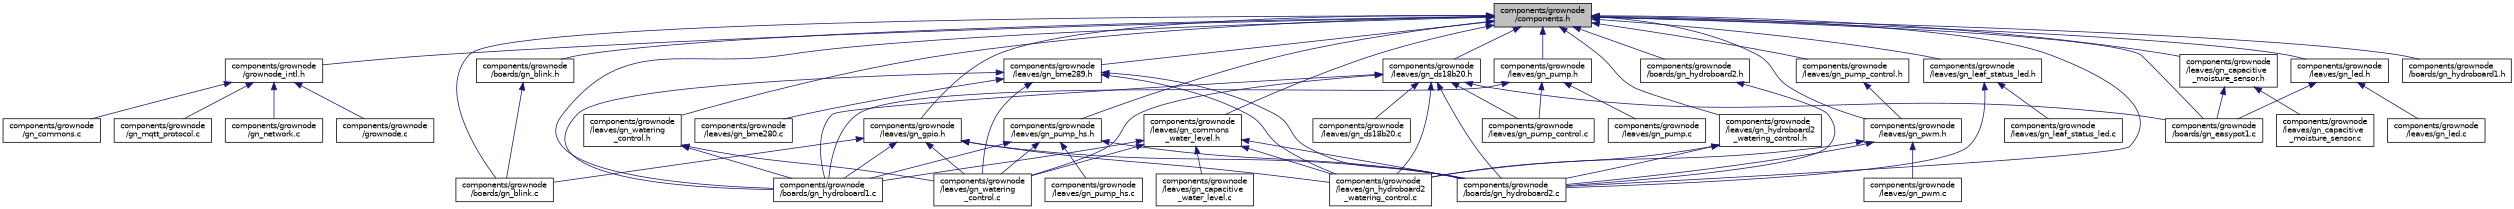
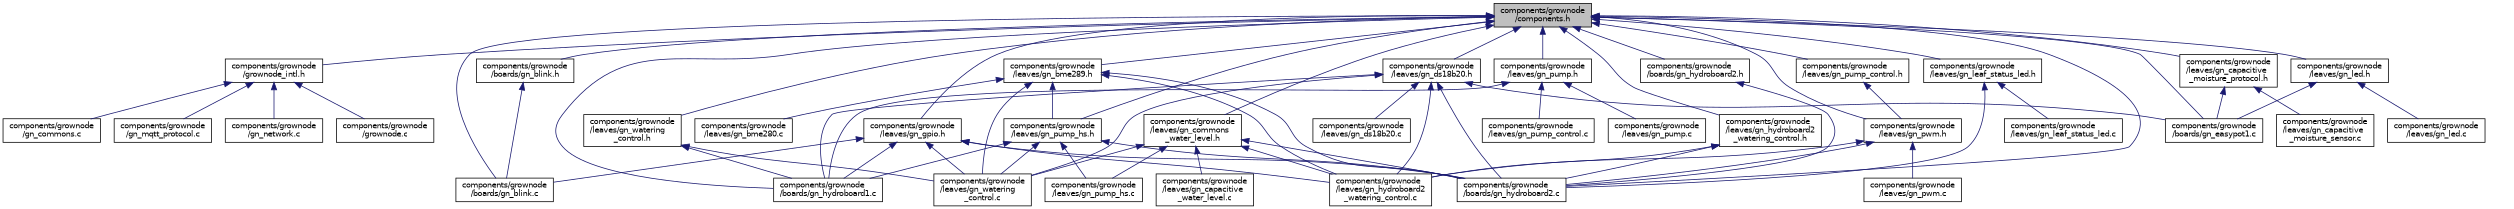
(2229, 71) -> (2229, 71)
(2457, 71) -> none
(659, 93) -> (1053, 104)
(1488, 102) -> none
(1003, 163) -> (1133, 166)
